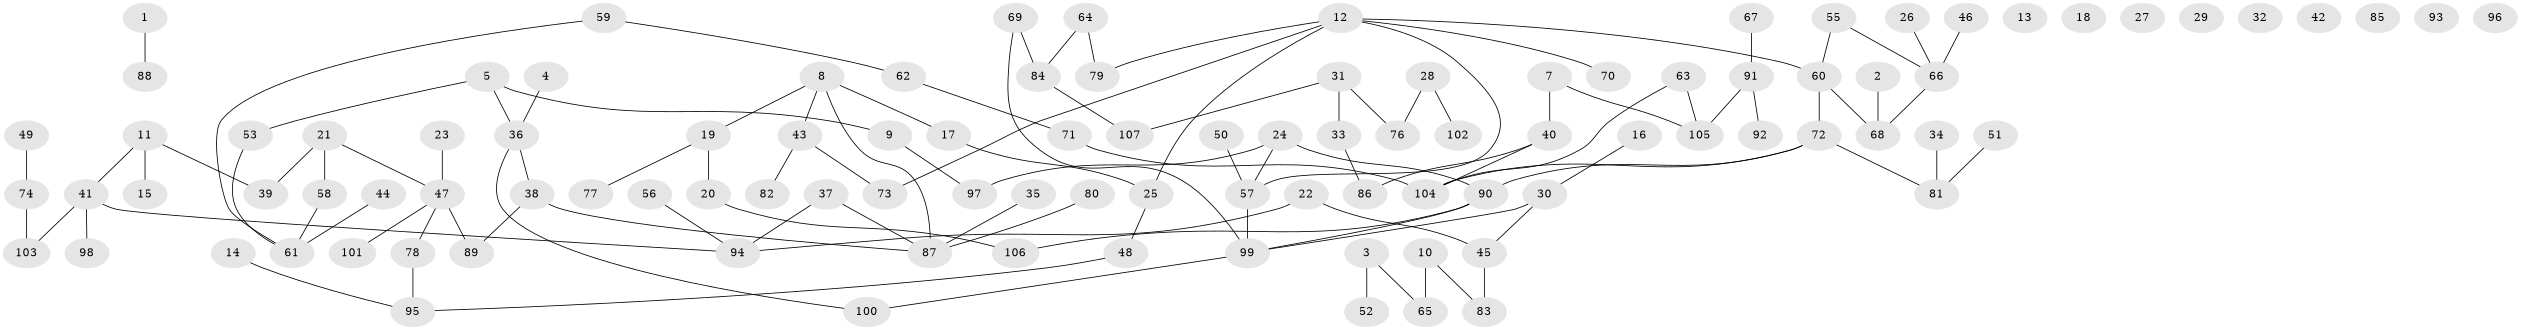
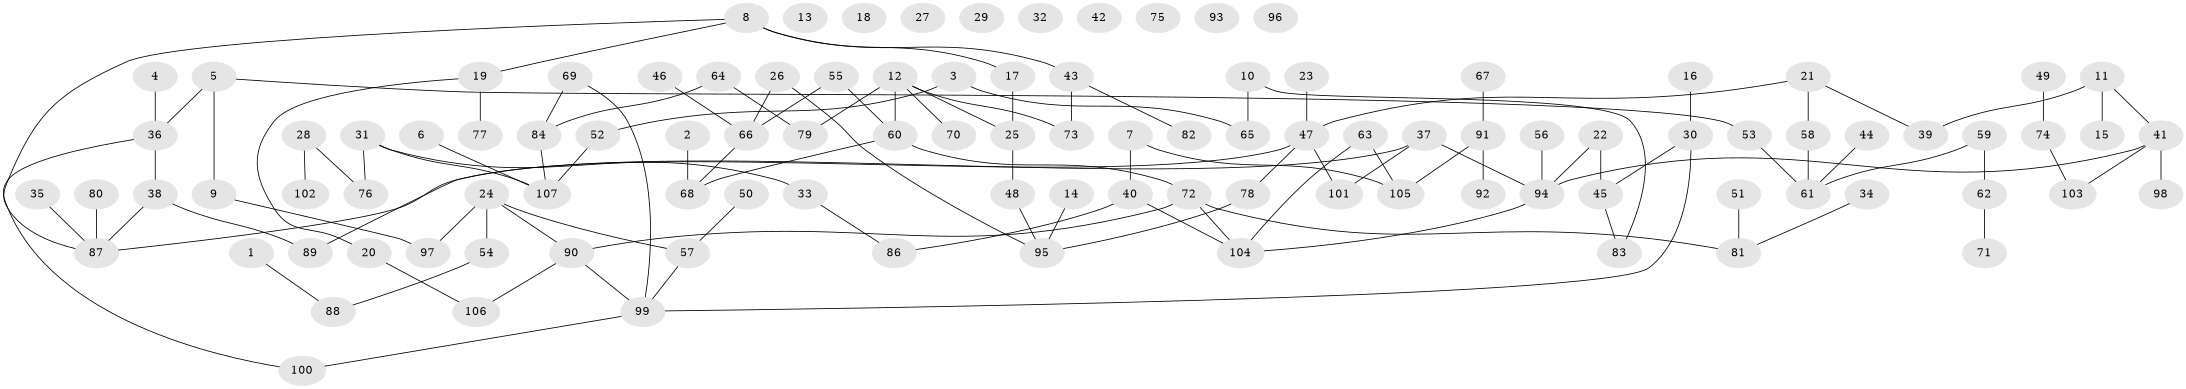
(2378, 18) -> (1158, 18)
none -> (421, 136)
(1490, 149) -> none
none -> (577, 160)
(1247, 165) -> (1376, 238)
none -> (1378, 168)
none -> (902, 175)
none -> (487, 253)
